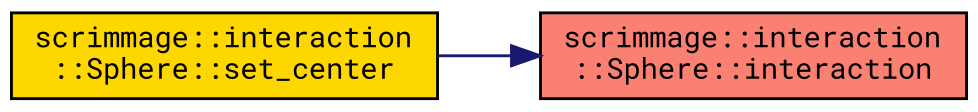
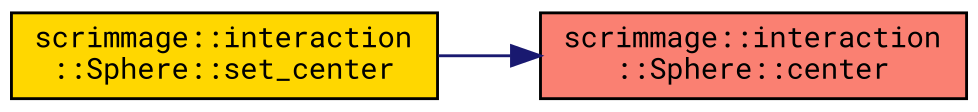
(754, 56) -> (754, 56)
